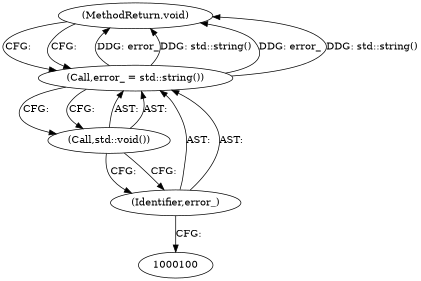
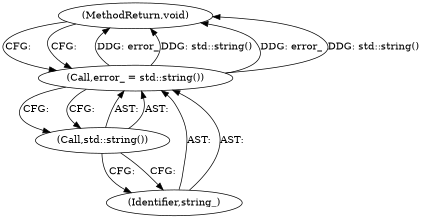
(109, 140) -> (103, 140)
(176, 203) -> (174, 203)
(176, 265) -> none
